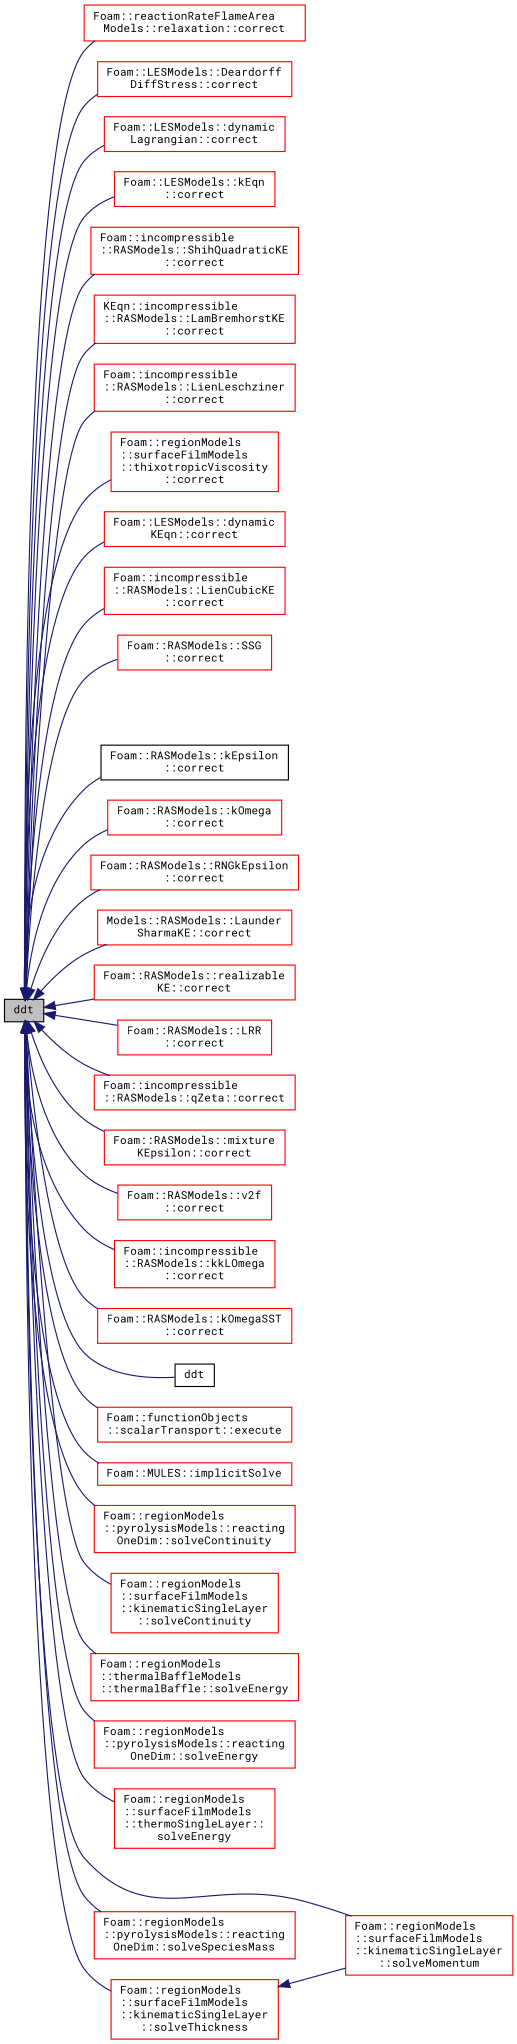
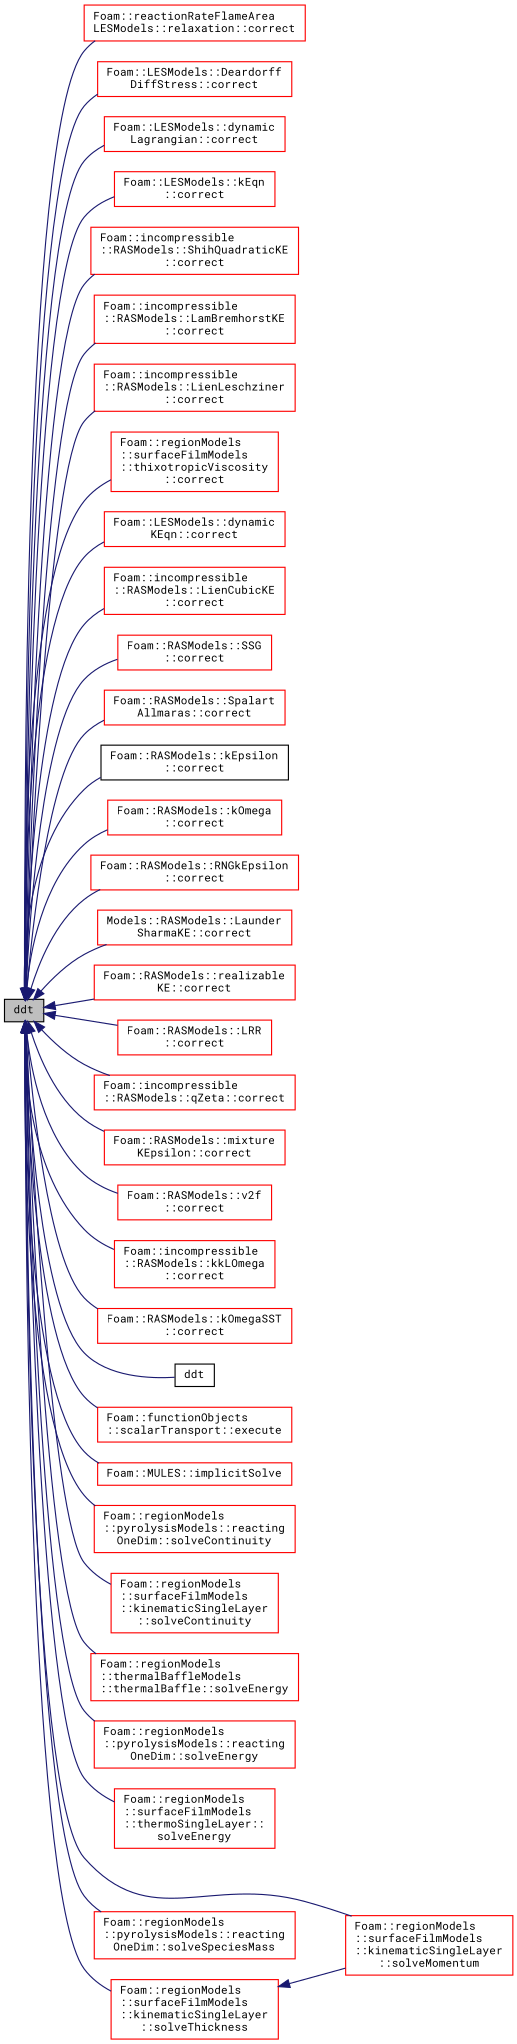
(195, 23) -> (195, 23)
(195, 319) -> (195, 319)
none -> (195, 708)
